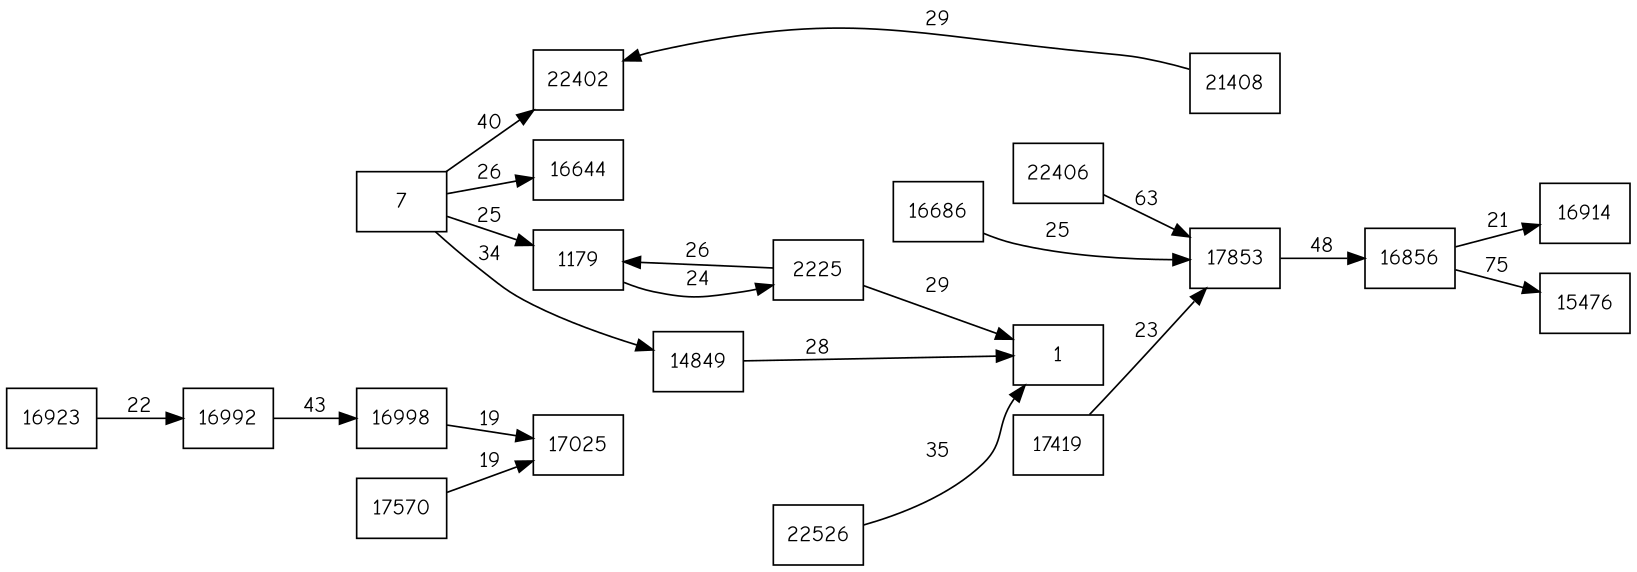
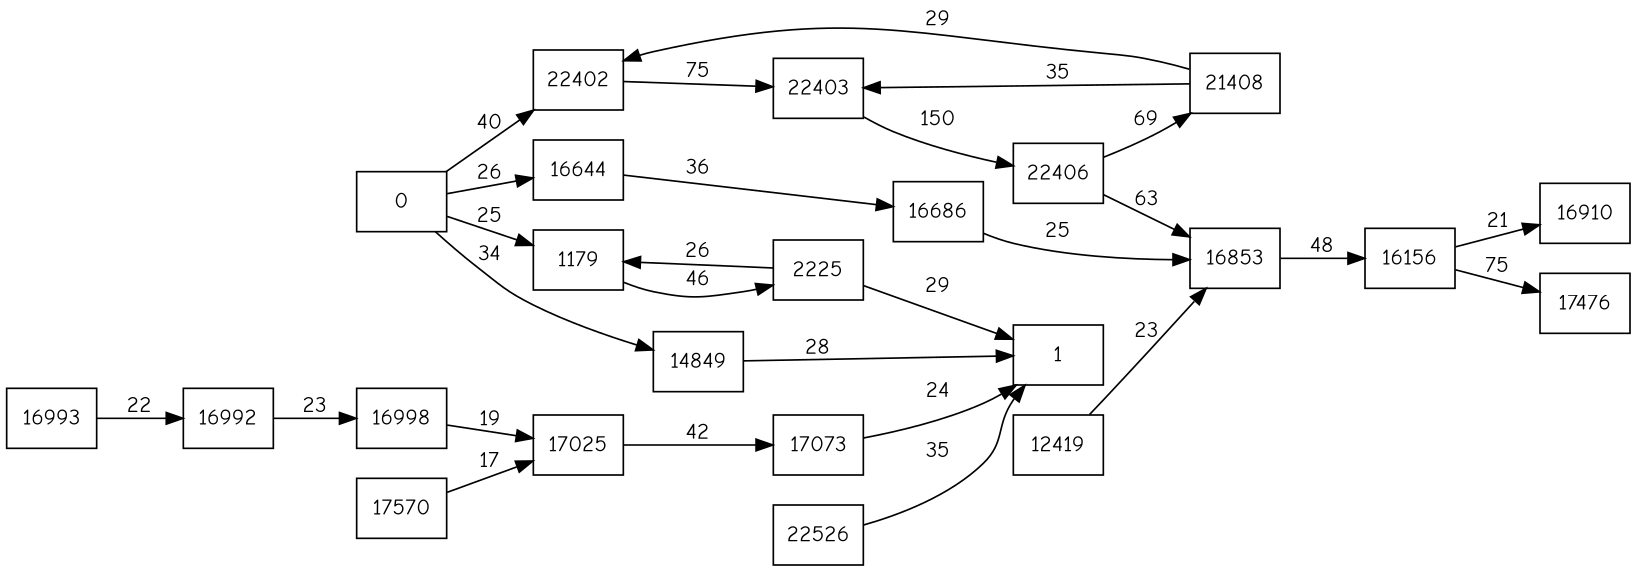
none -> (818, 88)
none -> (1141, 141)
none -> (750, 190)
(402, 202) -> (402, 202)
(1585, 213) -> (1585, 213)
(1235, 258) -> (1235, 258)
(1410, 258) -> (1410, 258)
(698, 279) -> (698, 279)
(1585, 303) -> (1585, 303)
(315, 406) -> (315, 406)
(52, 418) -> (52, 418)
none -> (818, 445)
(1058, 445) -> (1058, 445)
(490, 461) -> (490, 461)
